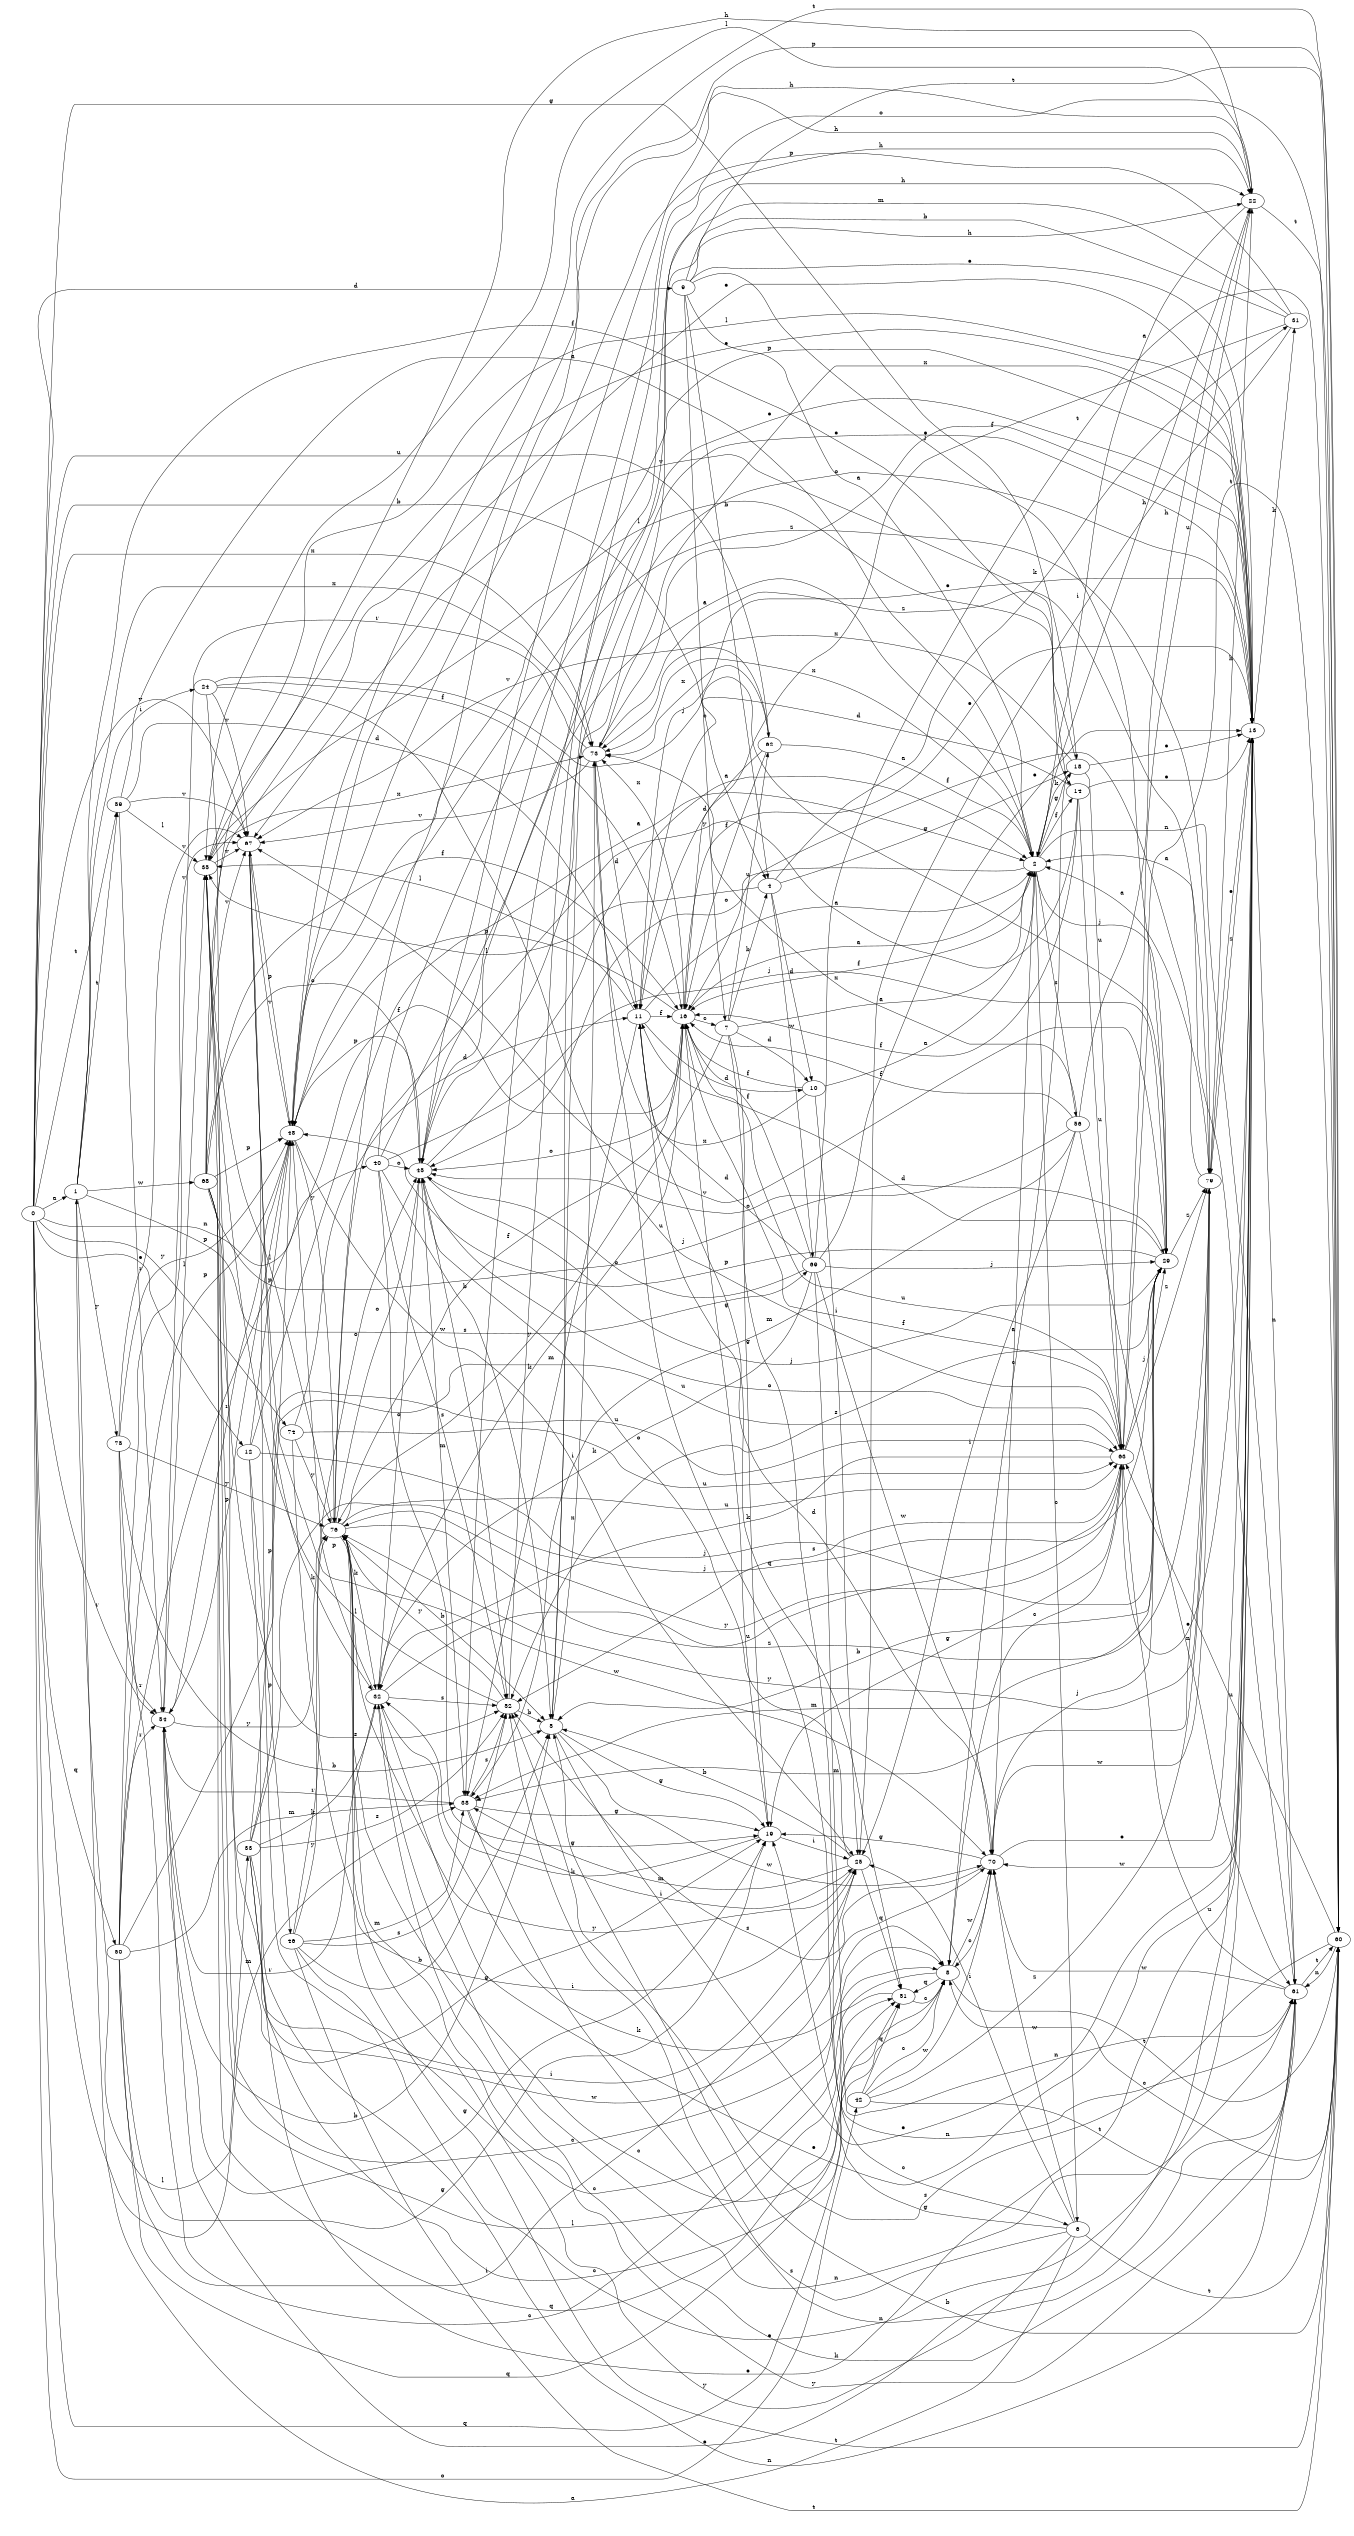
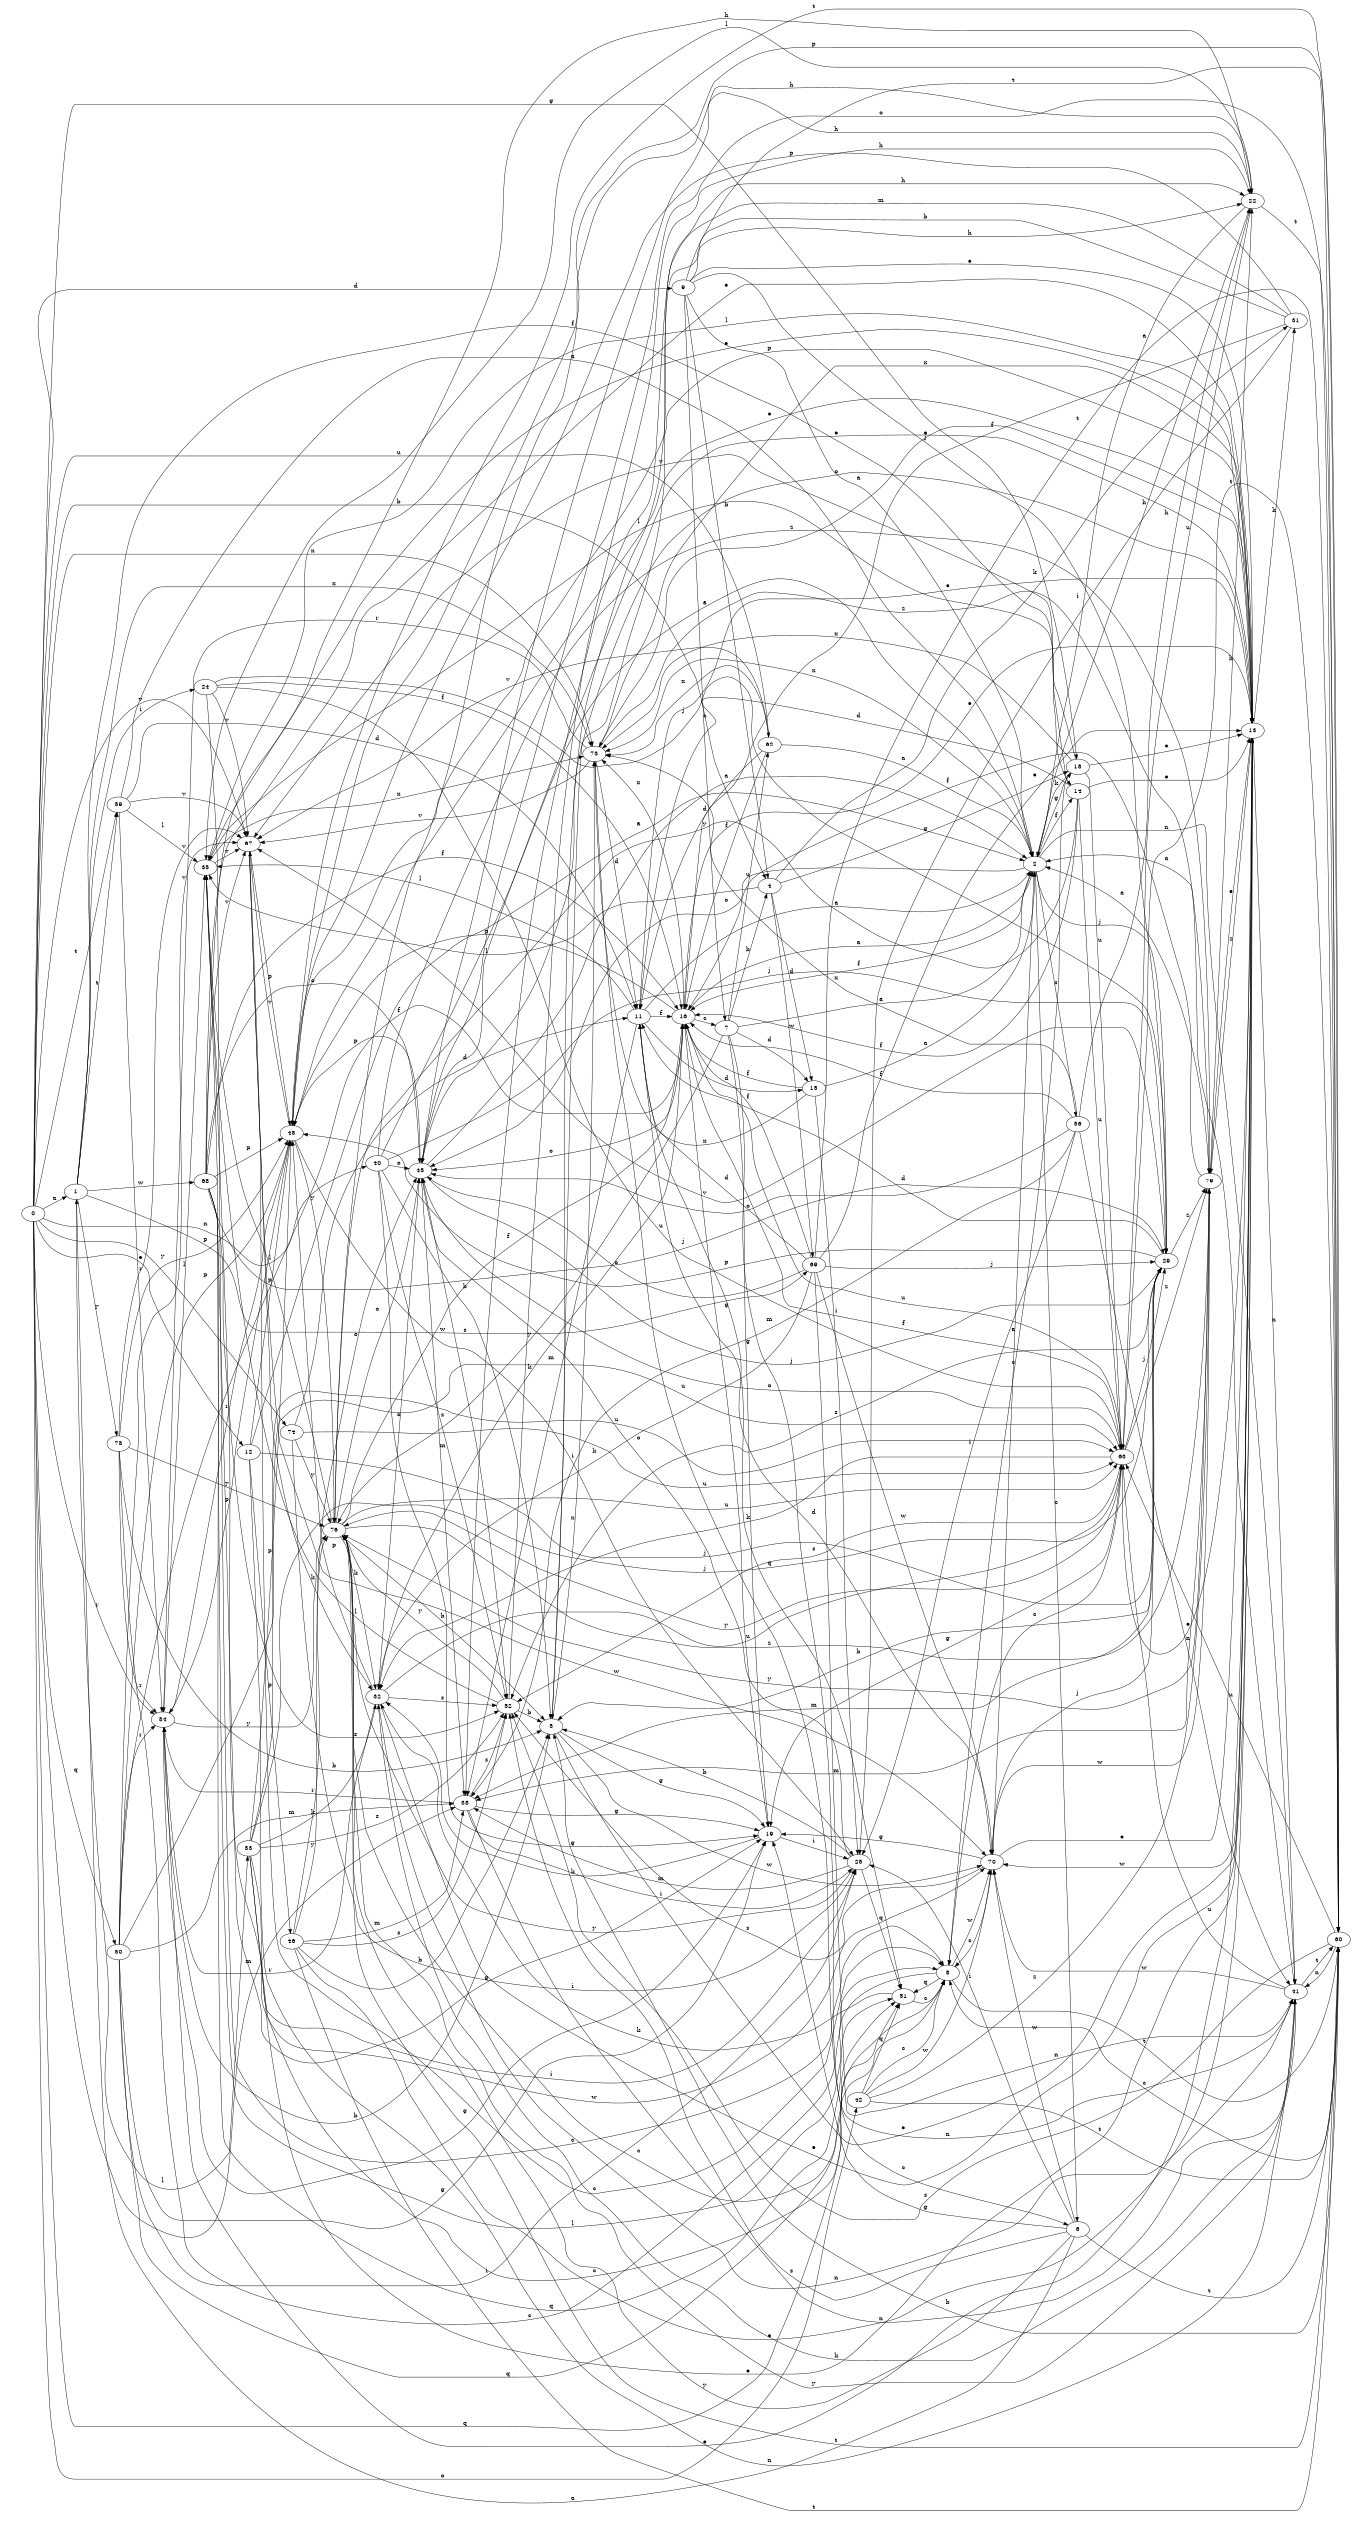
(814, 1088) -> (814, 1088)
(1296, 1992) -> (1296, 1992)
